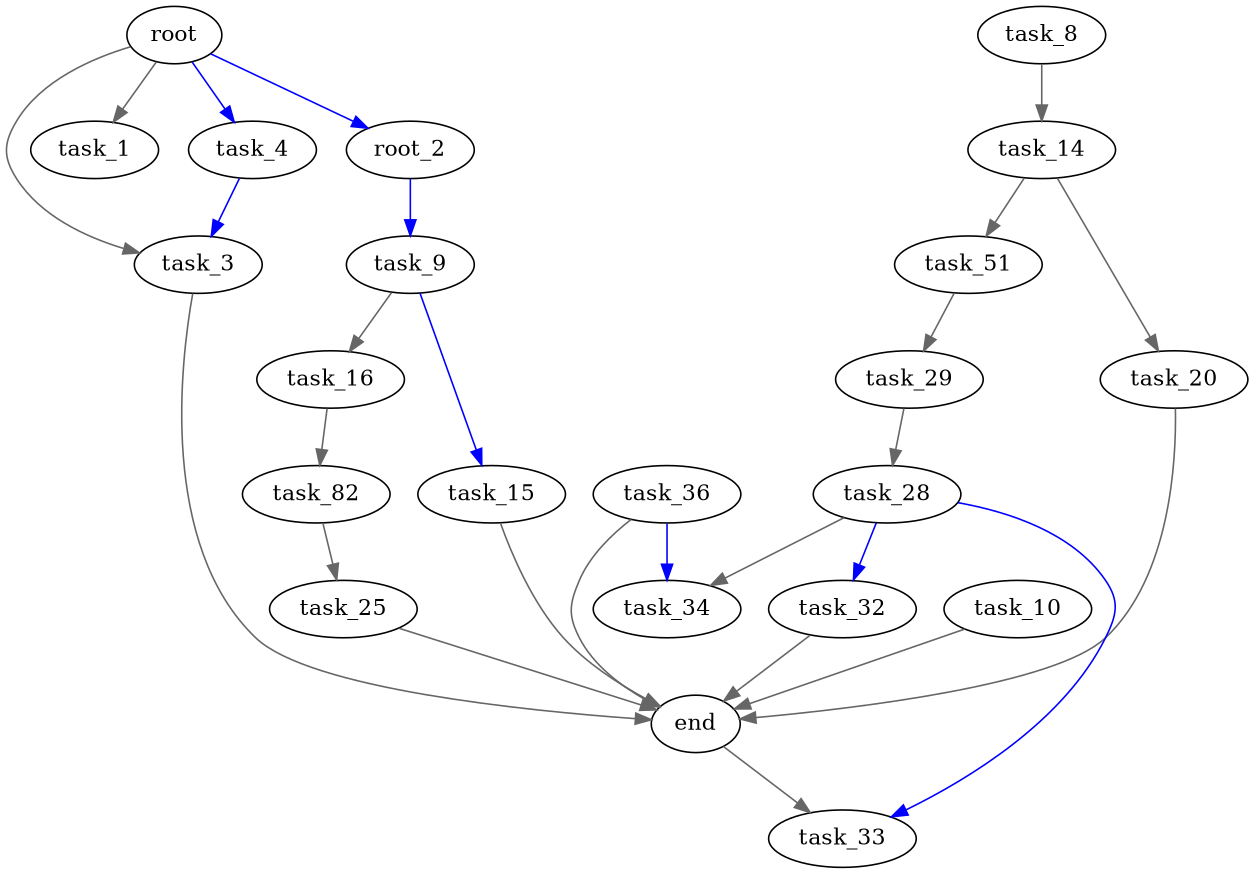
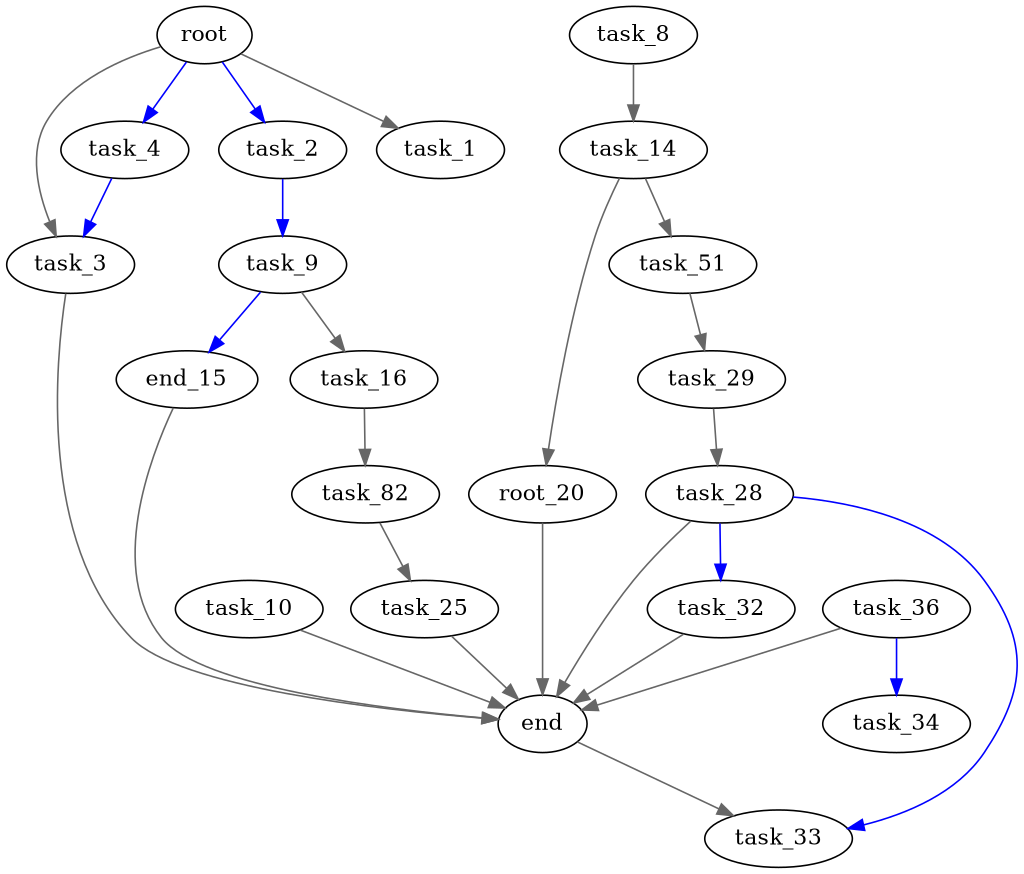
(410, 150) -> (283, 150)
(1174, 379) -> (543, 494)
(492, 494) -> (187, 379)
(785, 548) -> (621, 596)
